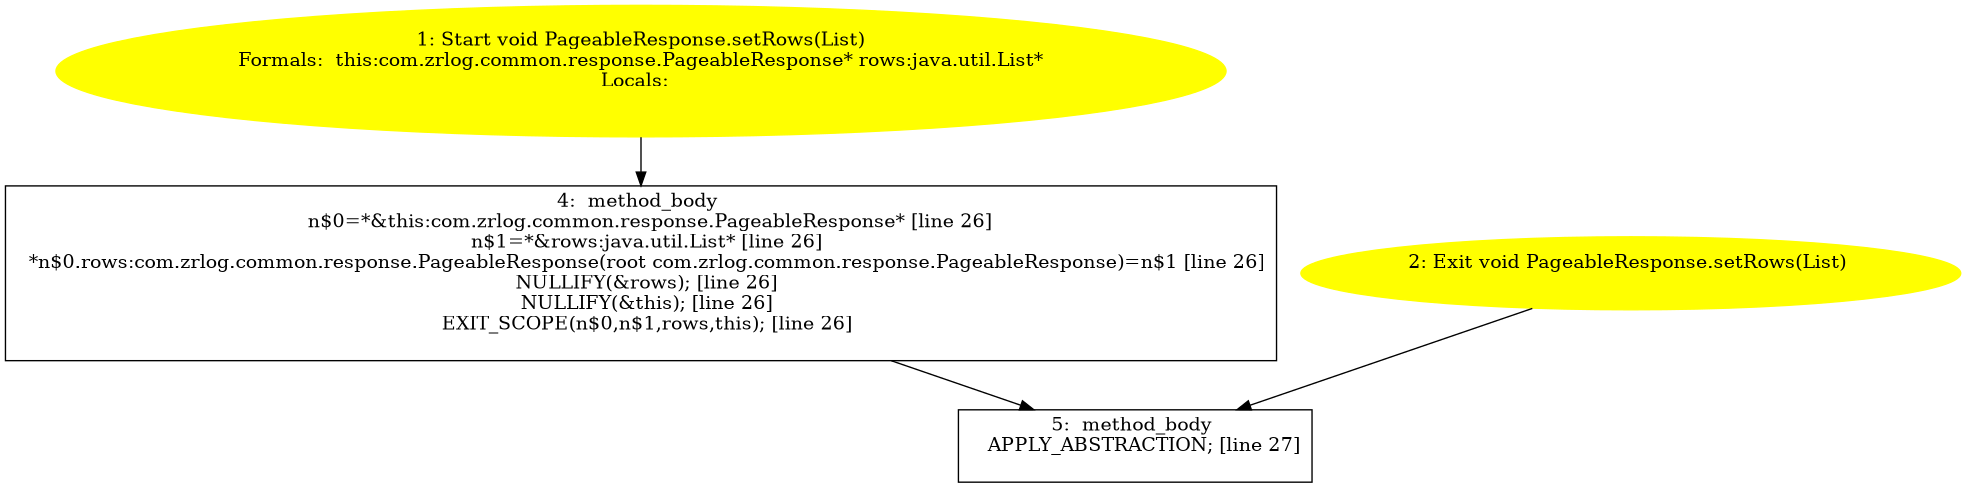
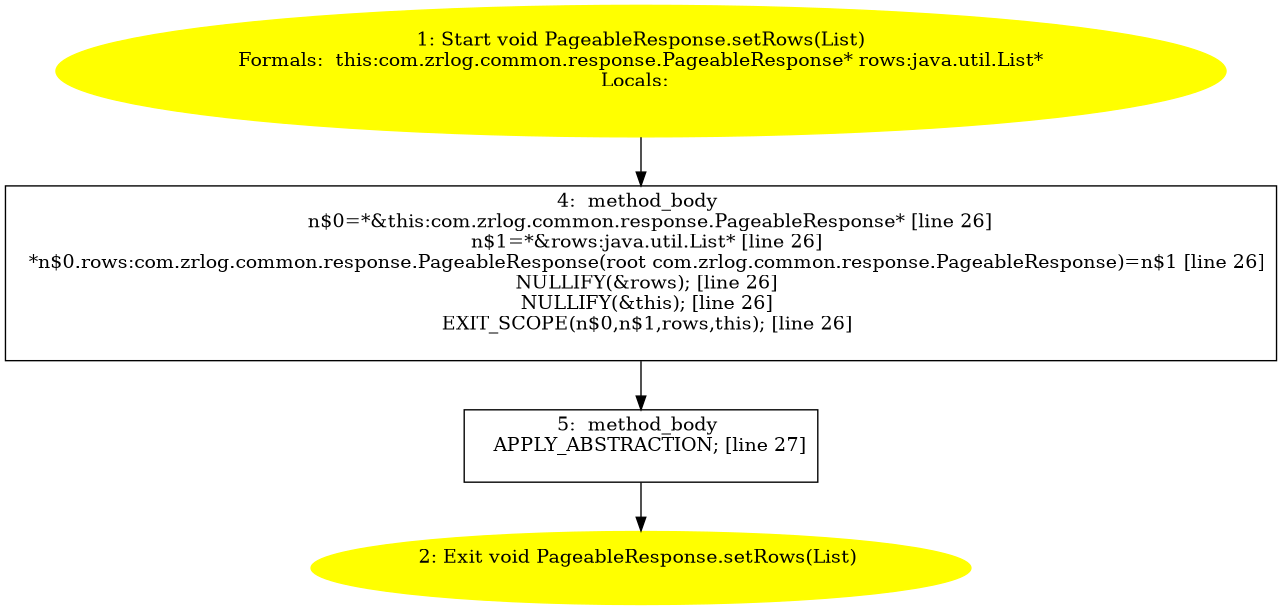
(1391, 357) -> (641, 500)
